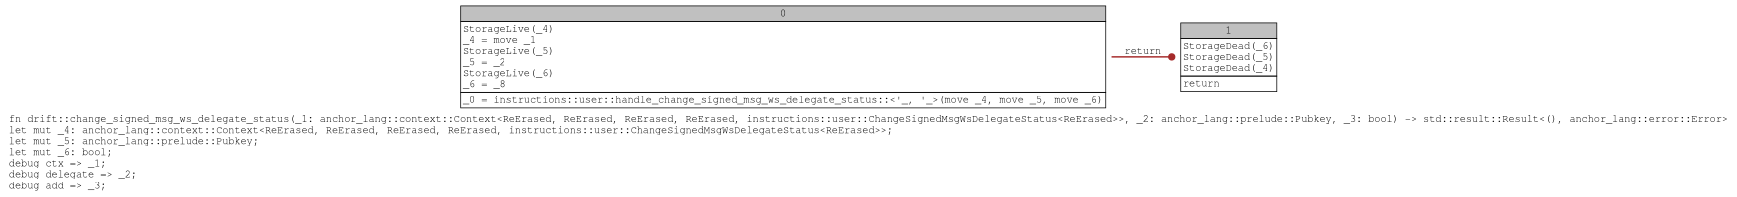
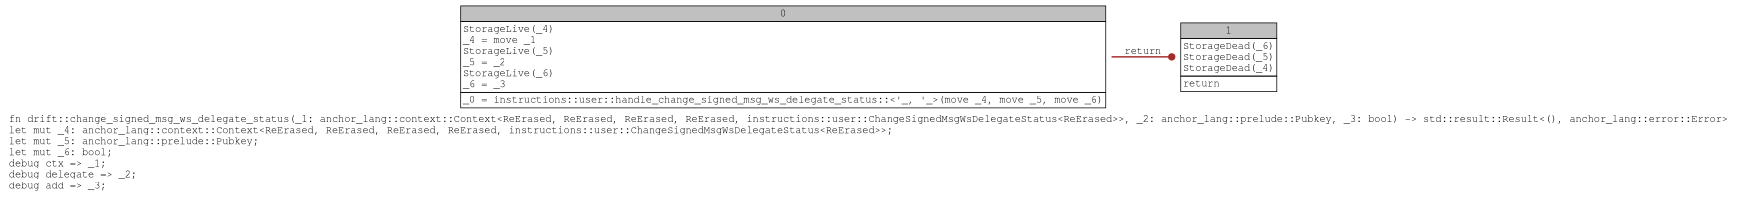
(484, 84) -> (484, 84)
